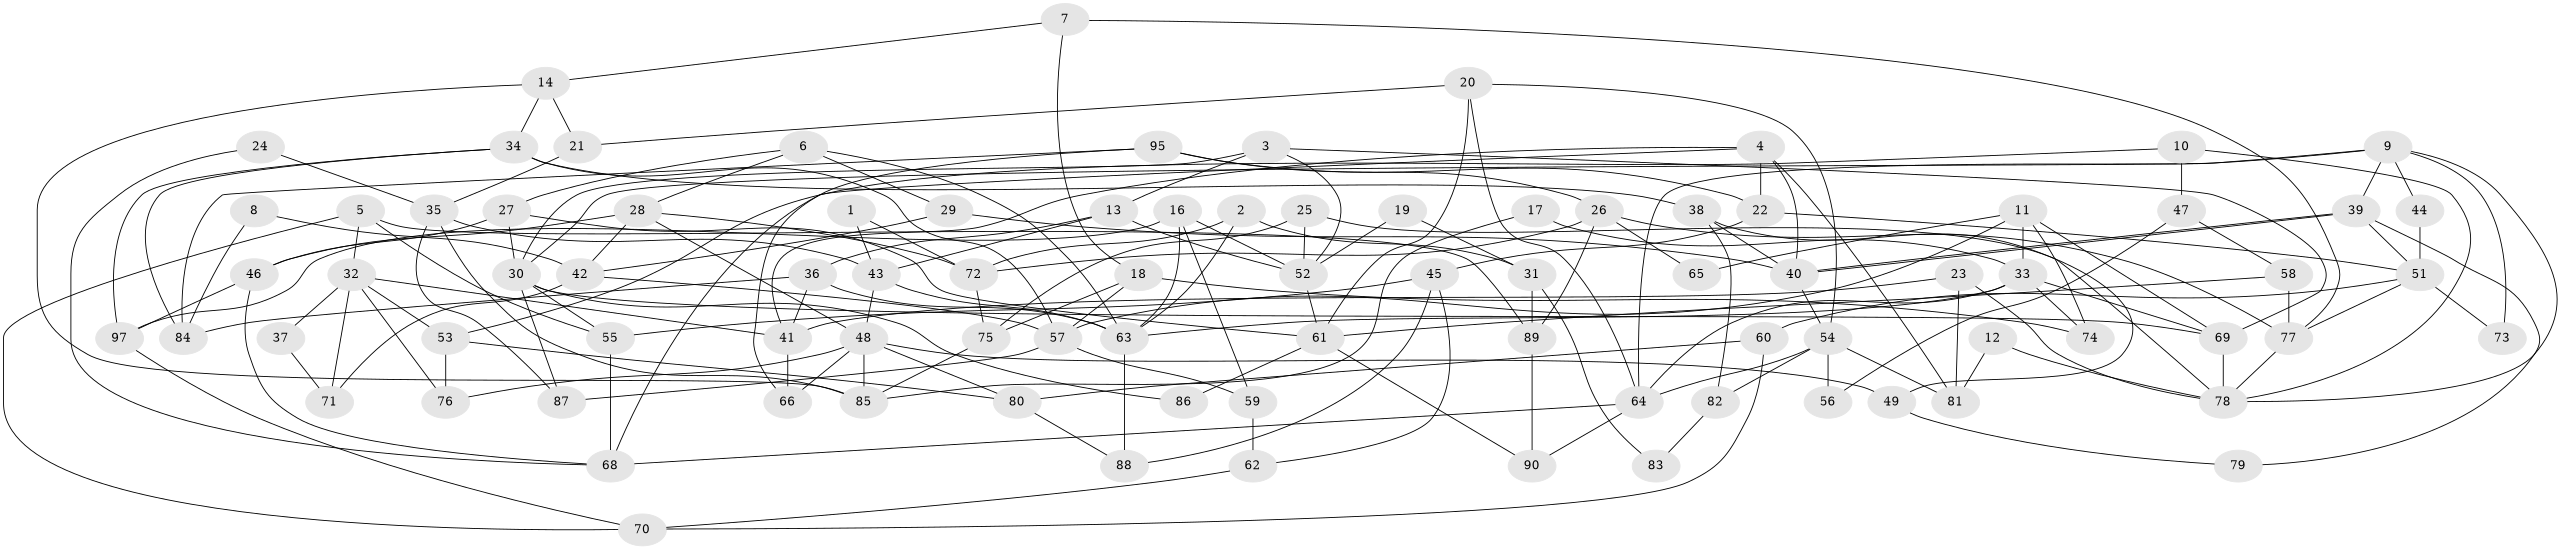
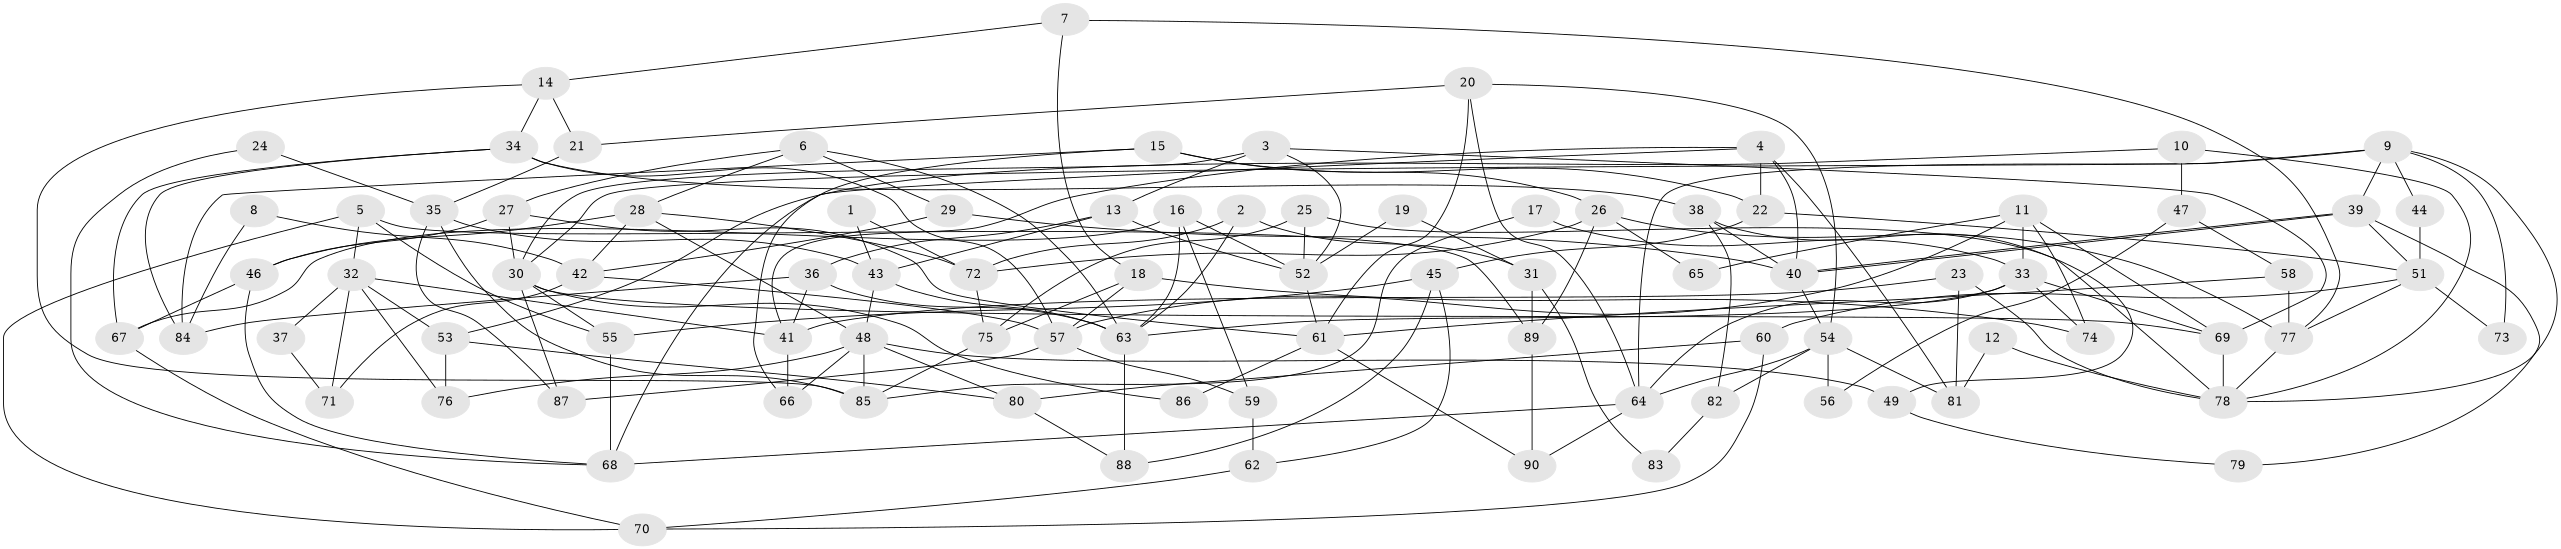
(1158, 147) -> (1158, 147)
(120, 338) -> (120, 338)
